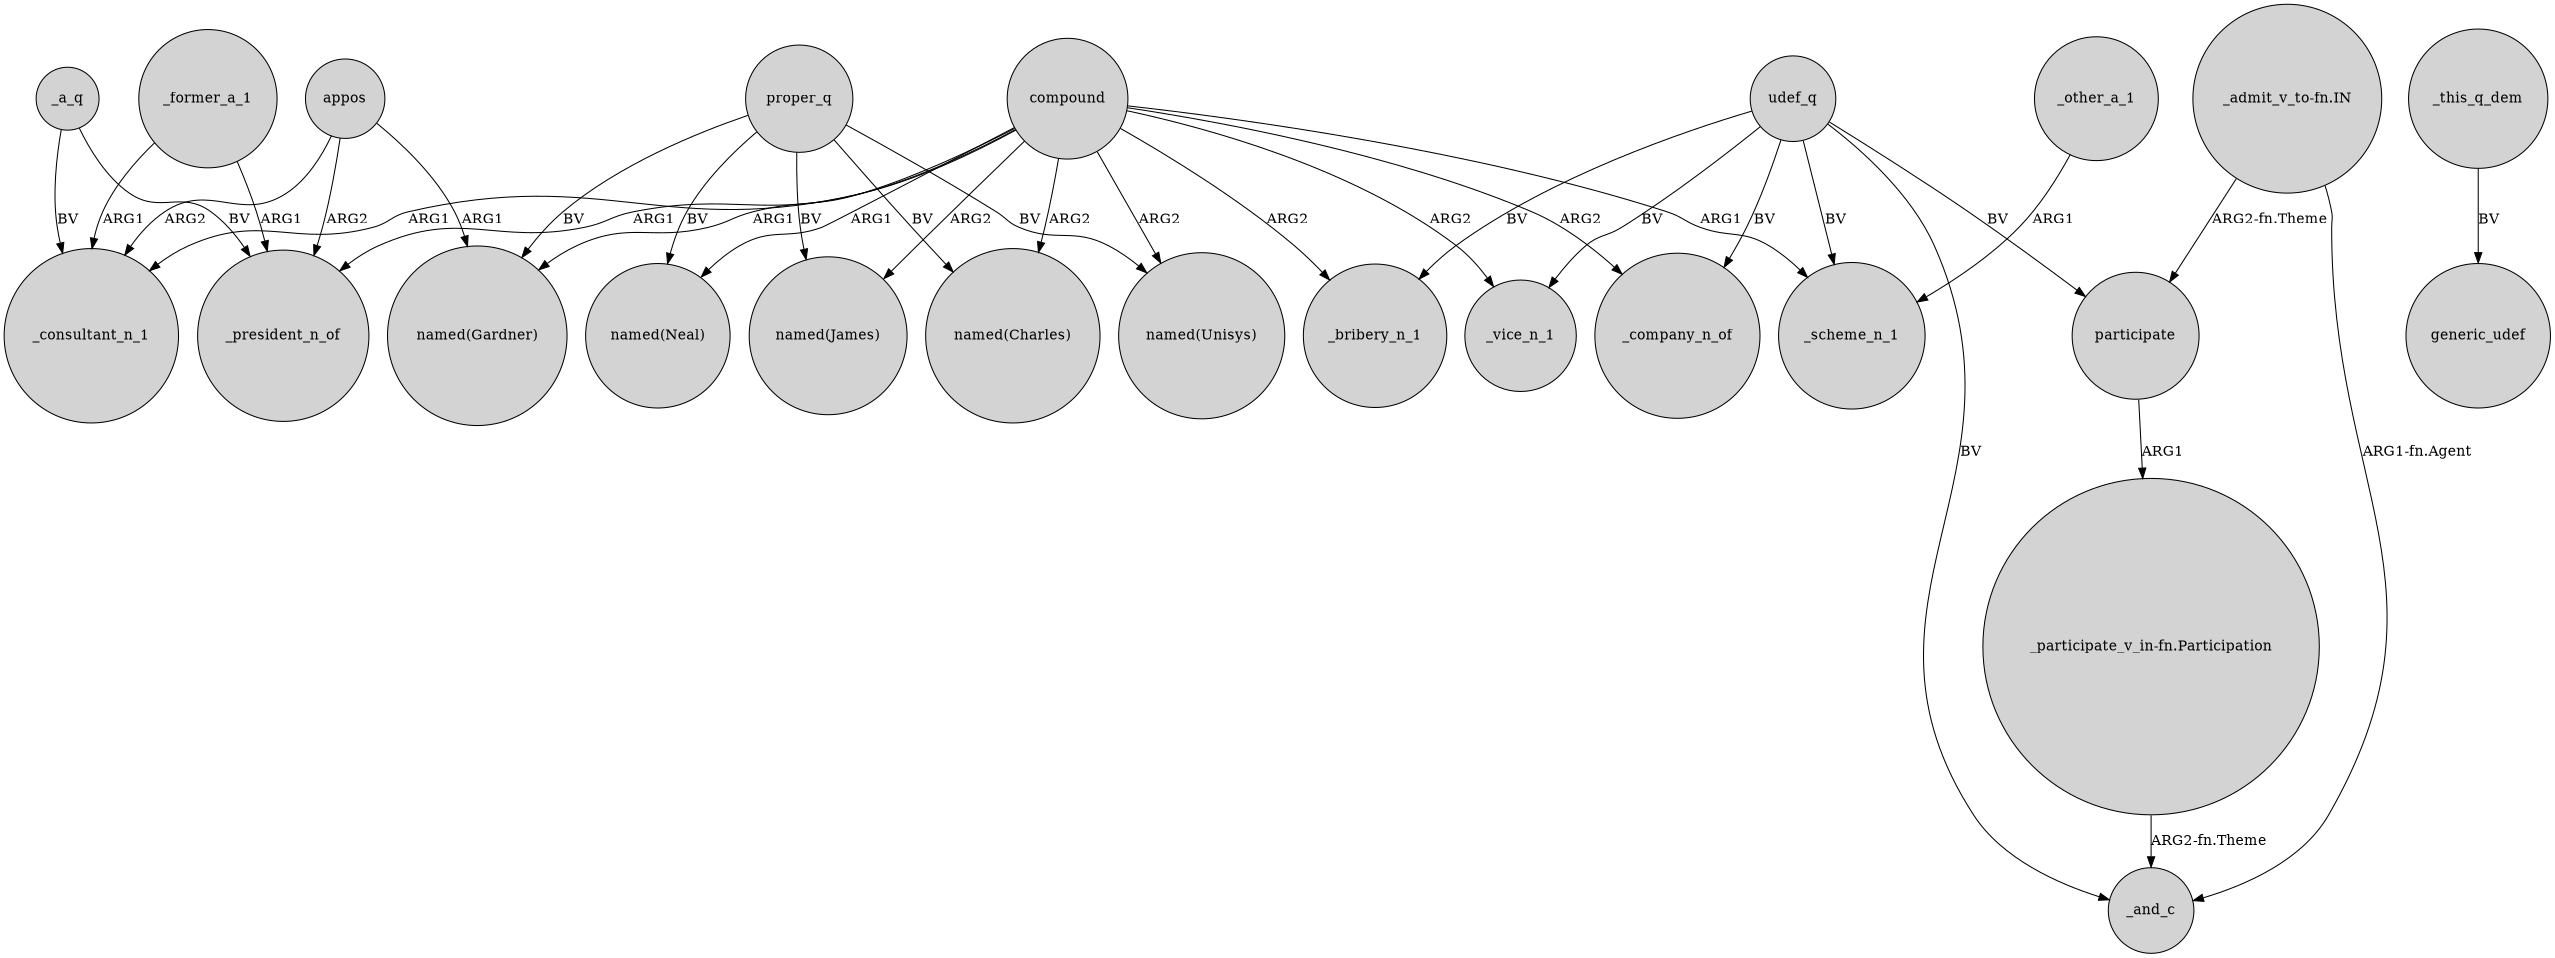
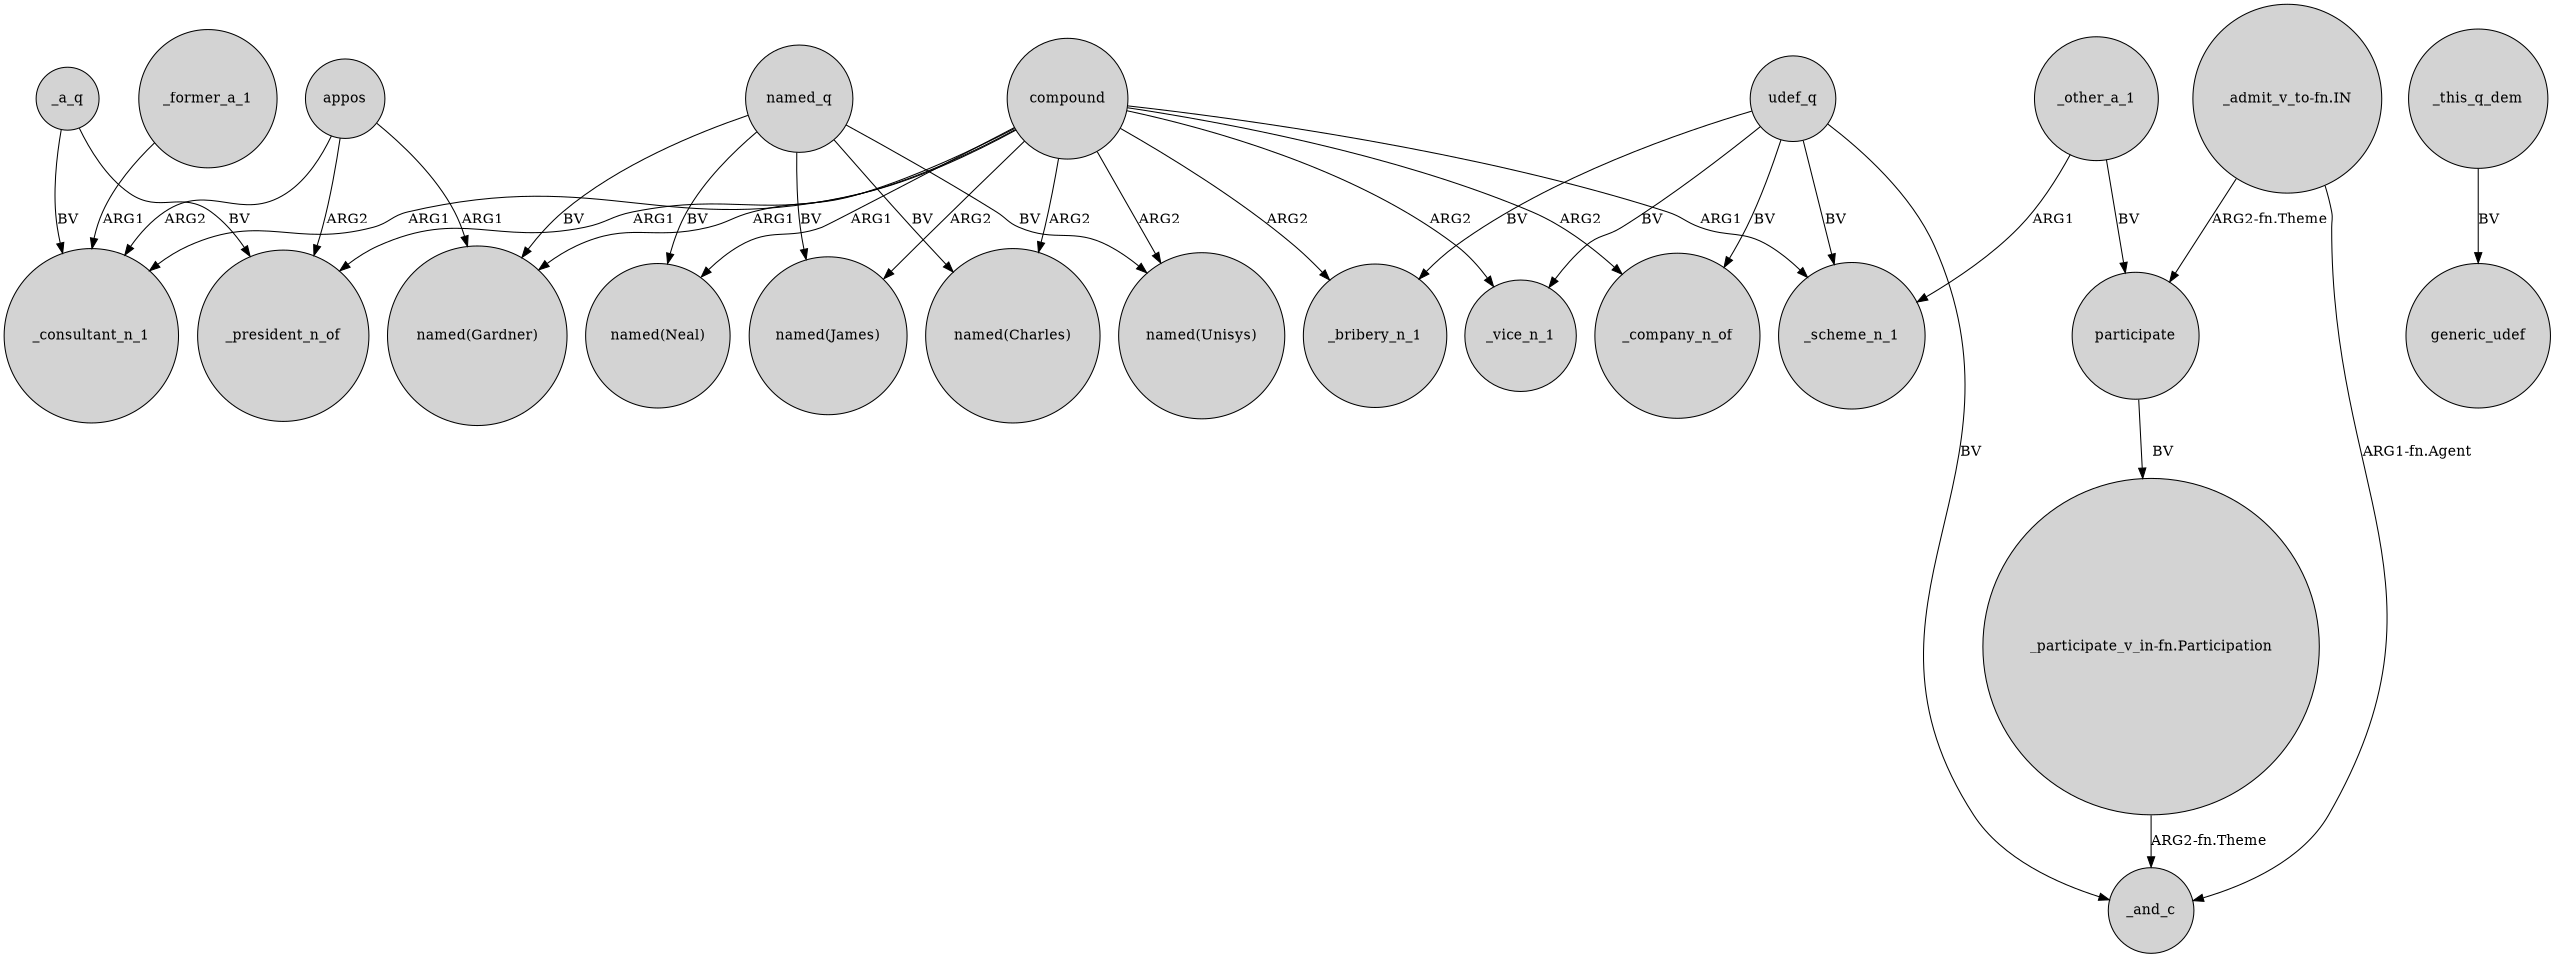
(799, 99) -> (799, 99)
(251, 197) -> none
(1955, 203) -> (2115, 211)
(2163, 452) -> (2163, 452)
